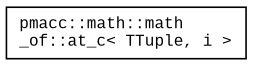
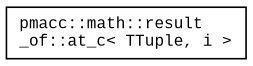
(126, 33) -> (126, 33)
